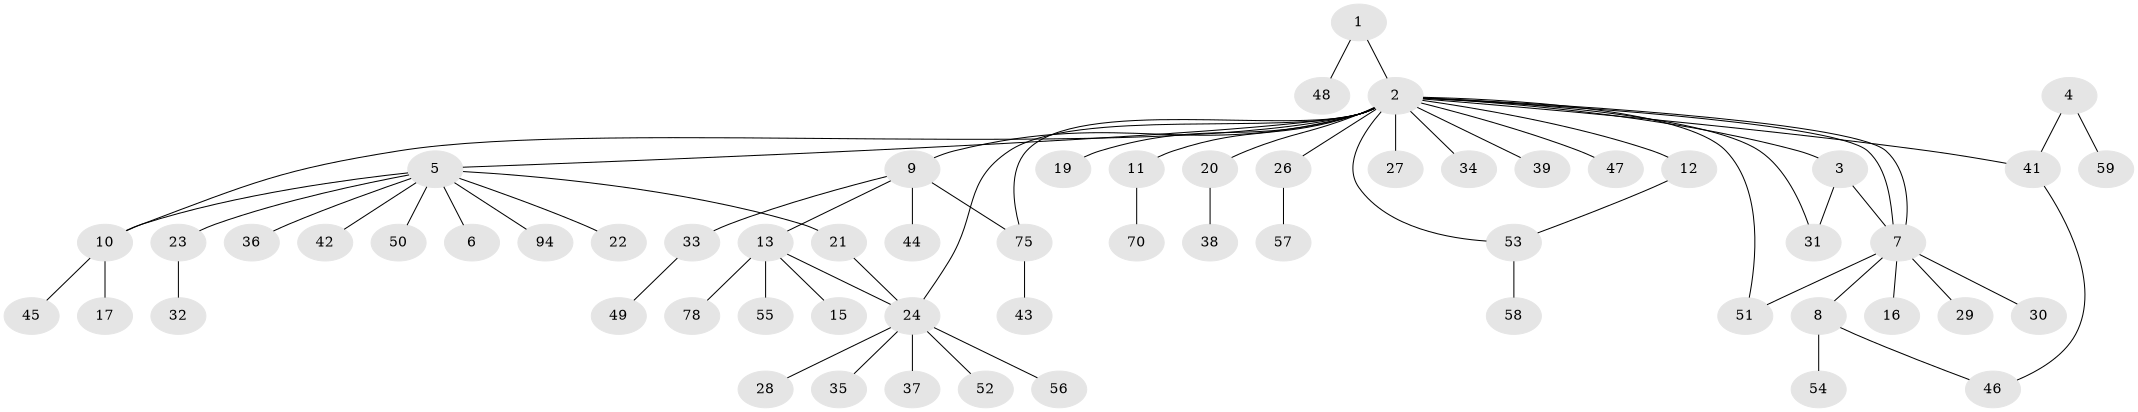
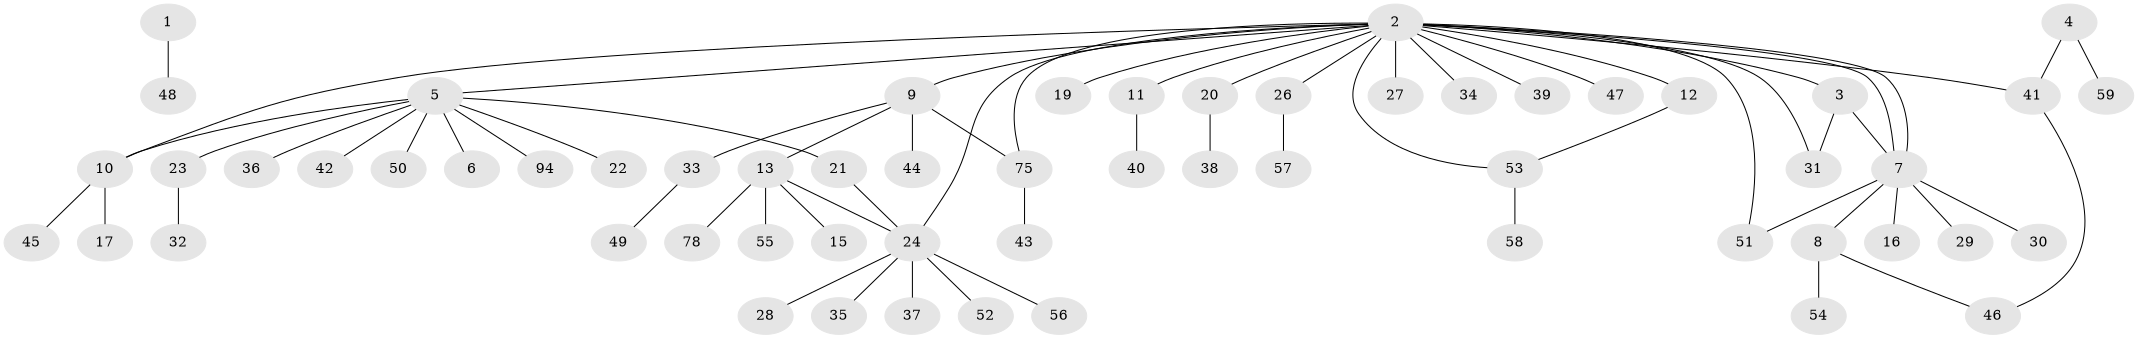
(1377, 59) -> none
(1137, 243) -> (1137, 169)
